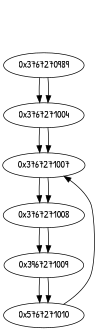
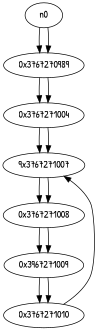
none -> (44, 15)
(44, 165) -> (44, 165)
(44, 315) -> (44, 315)
